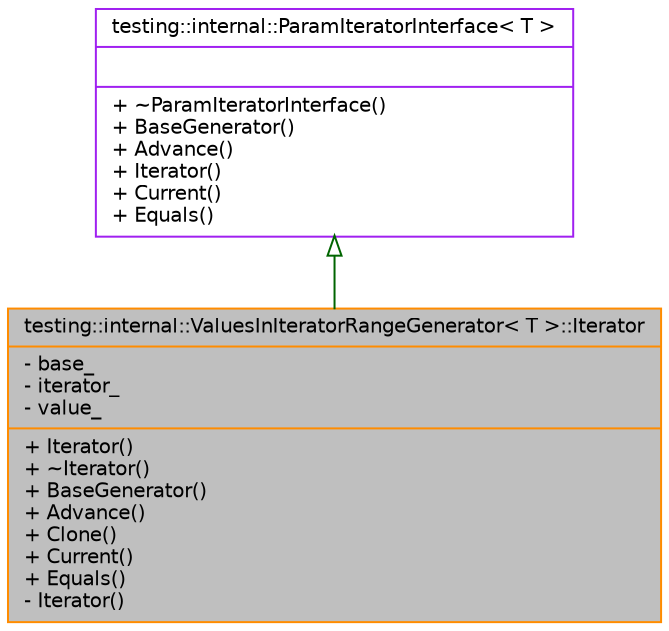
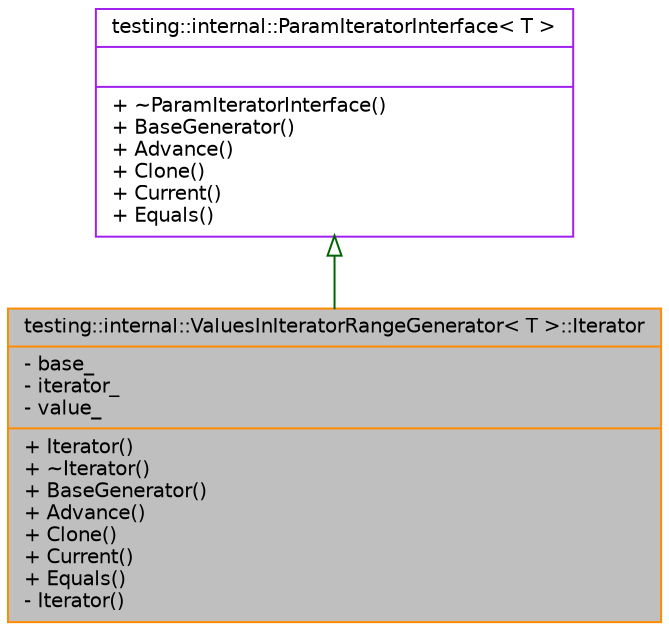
(167, 172) -> (159, 172)
